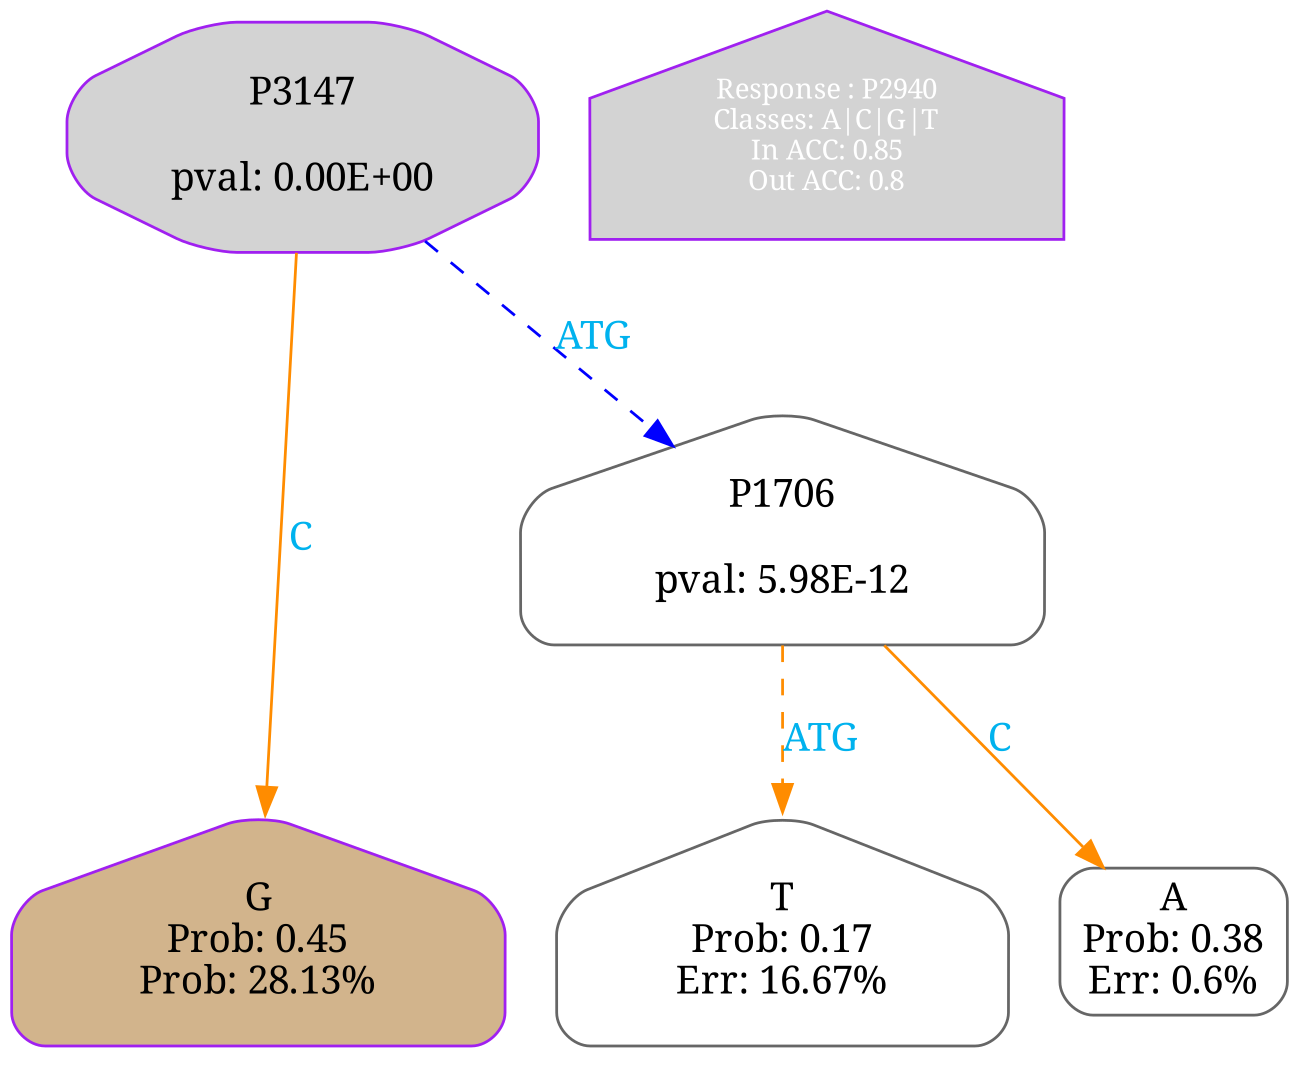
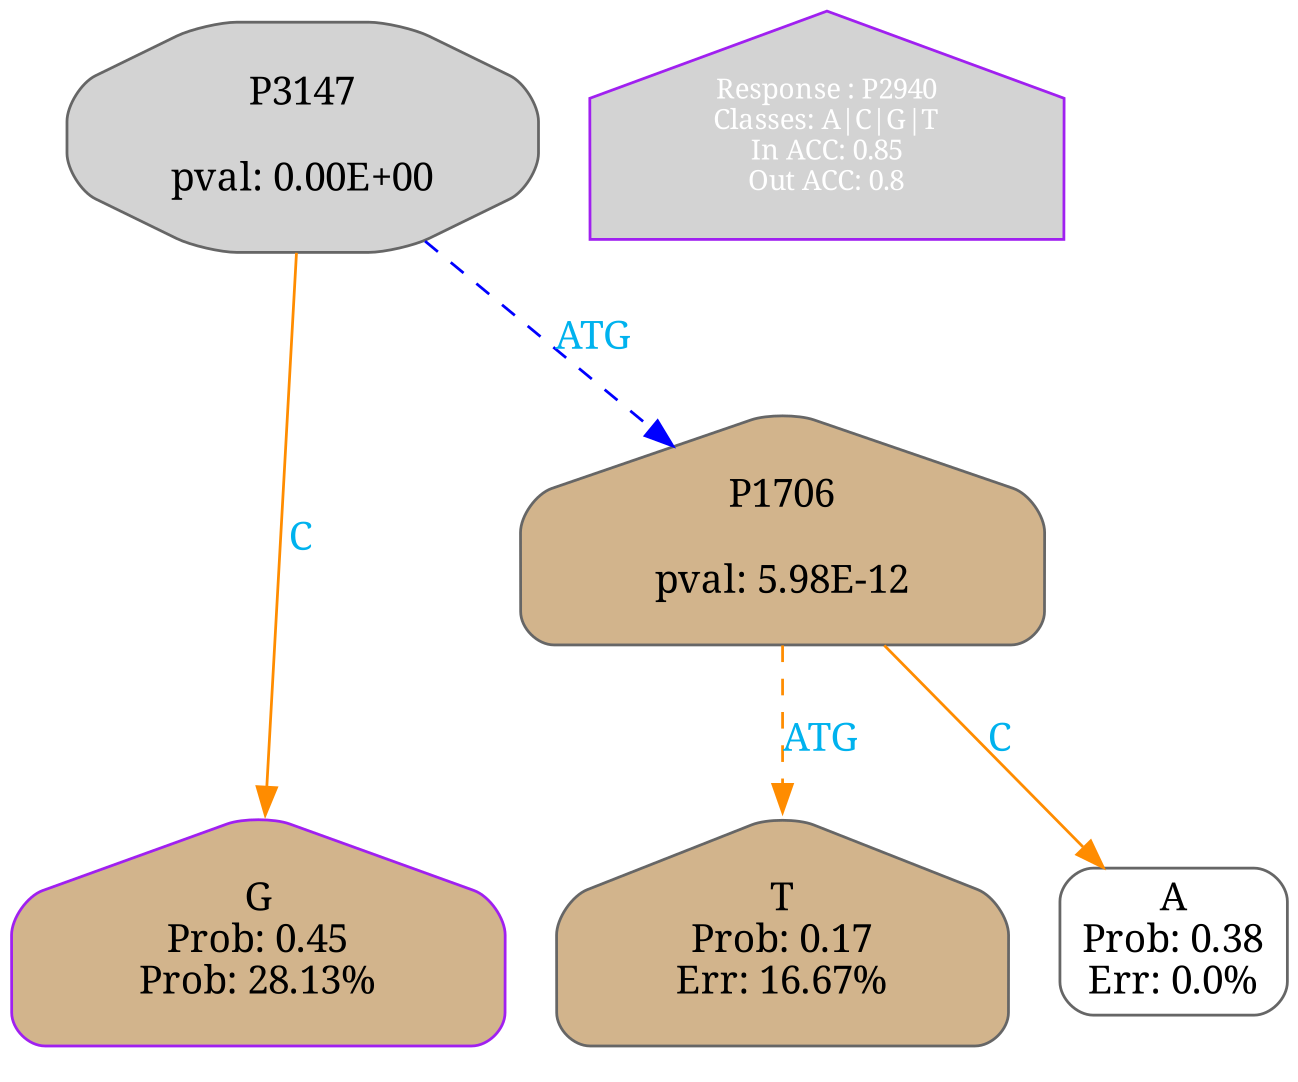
(303, 137) -> (303, 137)
(783, 539) -> (783, 539)
(783, 942) -> (783, 942)
(1174, 942) -> (1174, 942)
